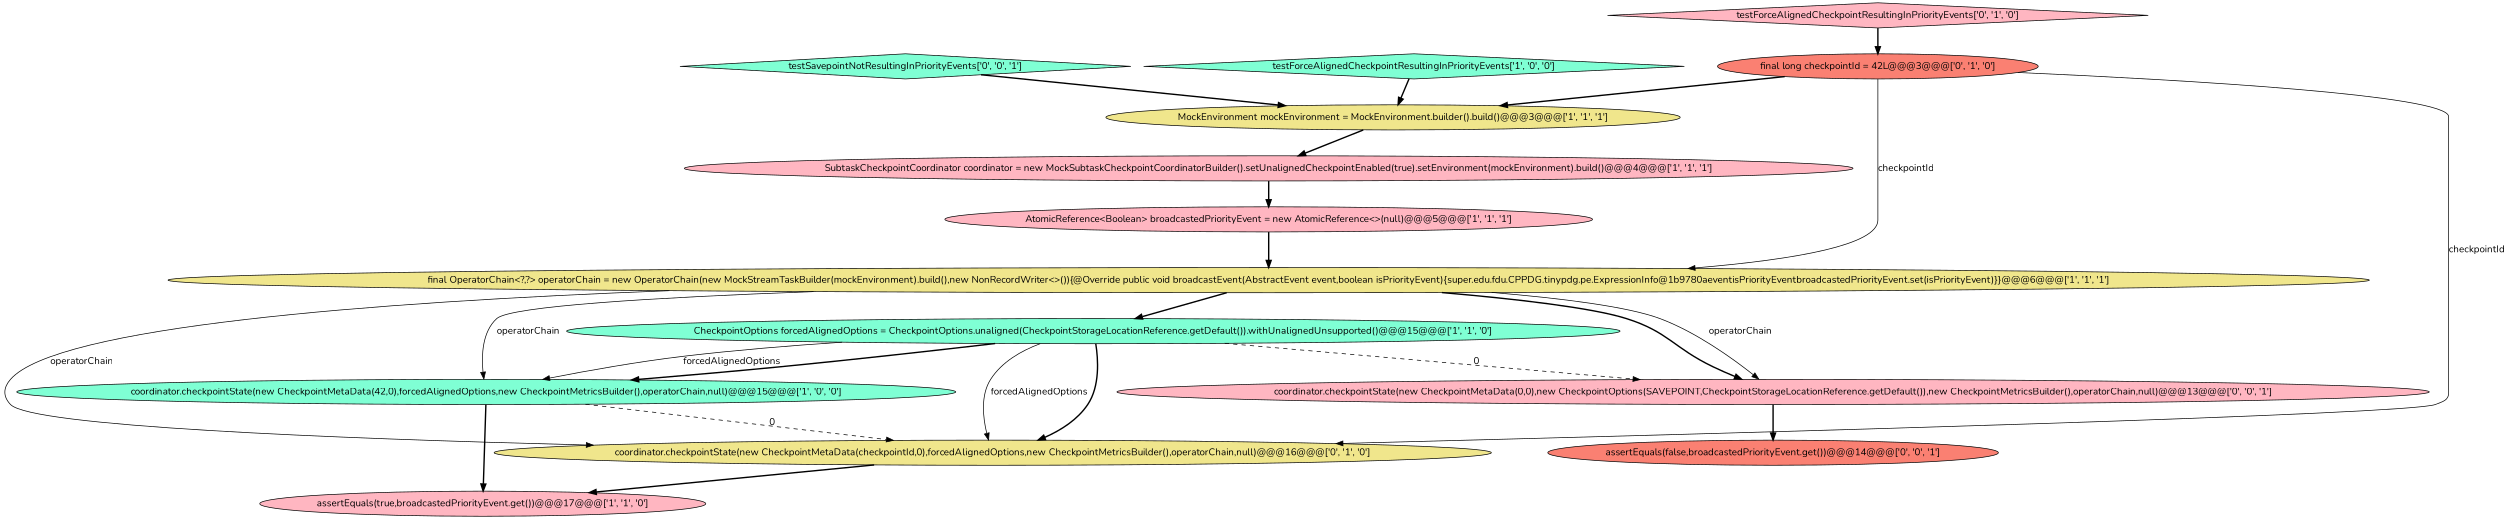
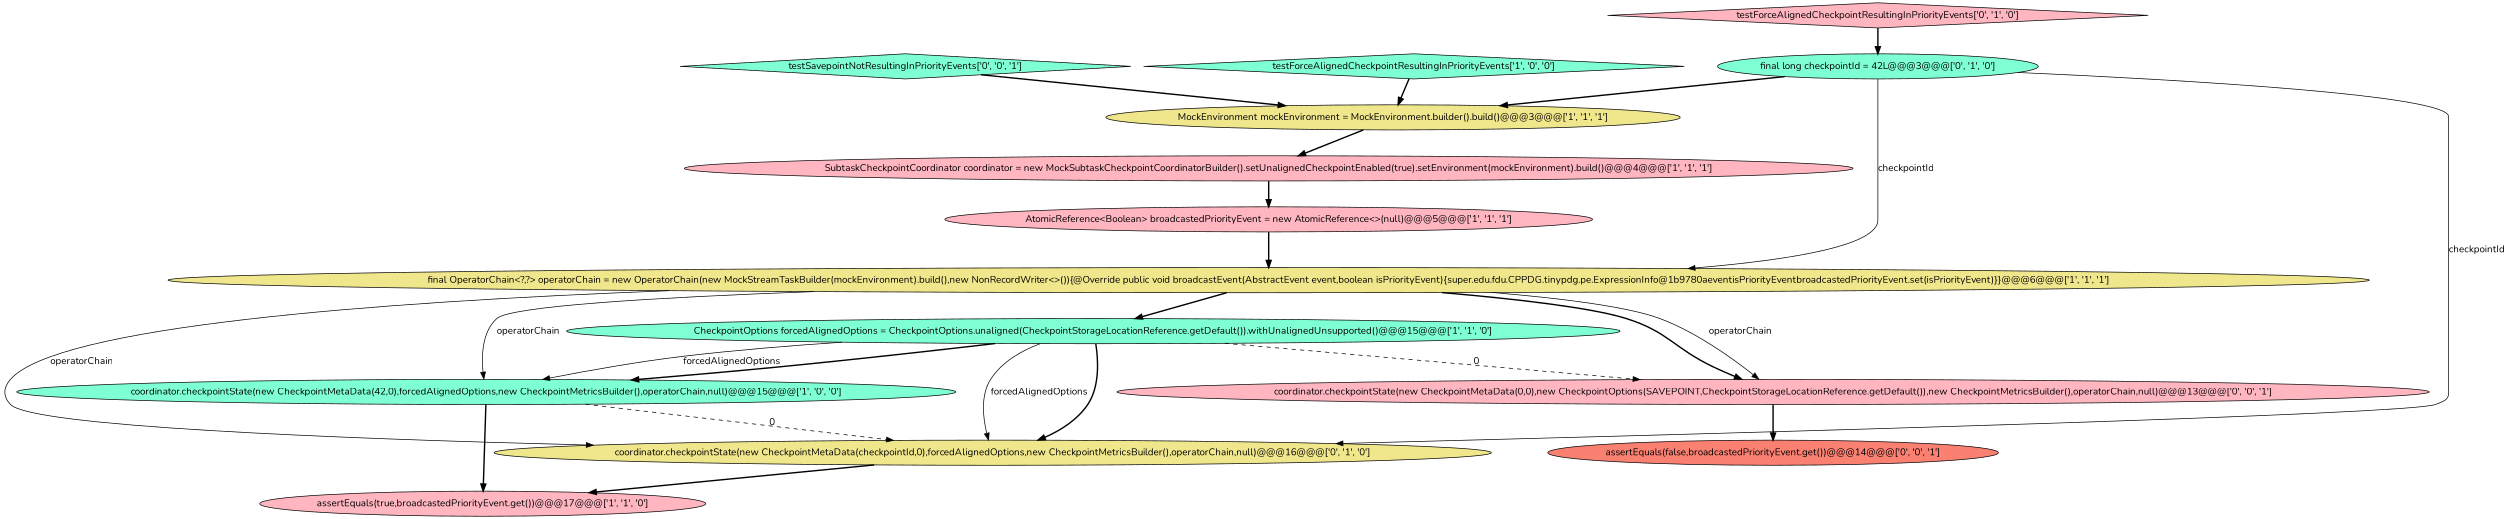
(1878, 66) -> (1878, 66)
